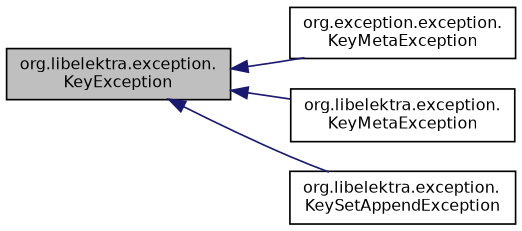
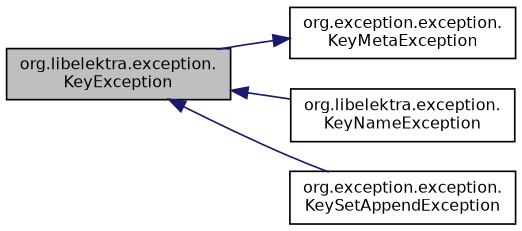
(276, 62) -> (245, 45)
(403, 115) -> (403, 115)
(403, 198) -> (403, 198)
